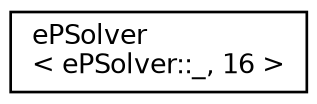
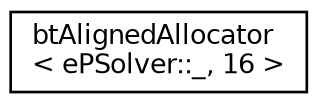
(159, 52) -> (159, 52)
